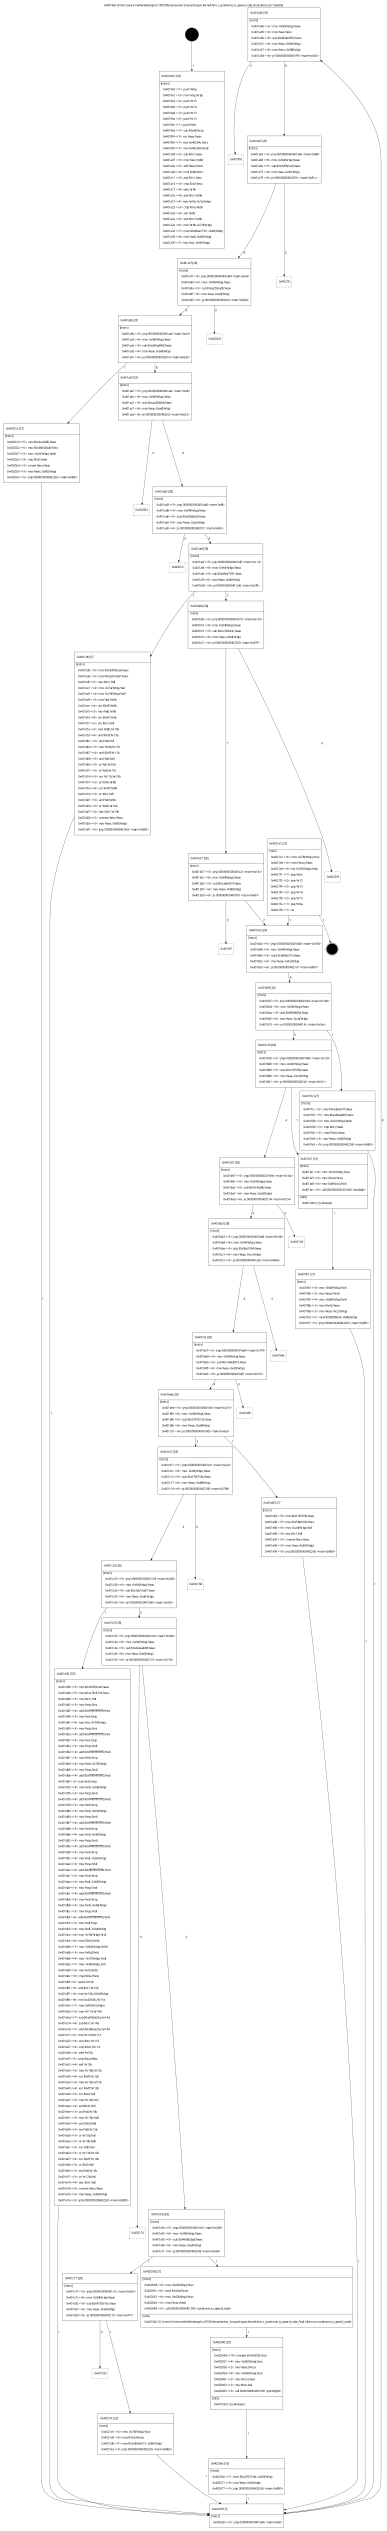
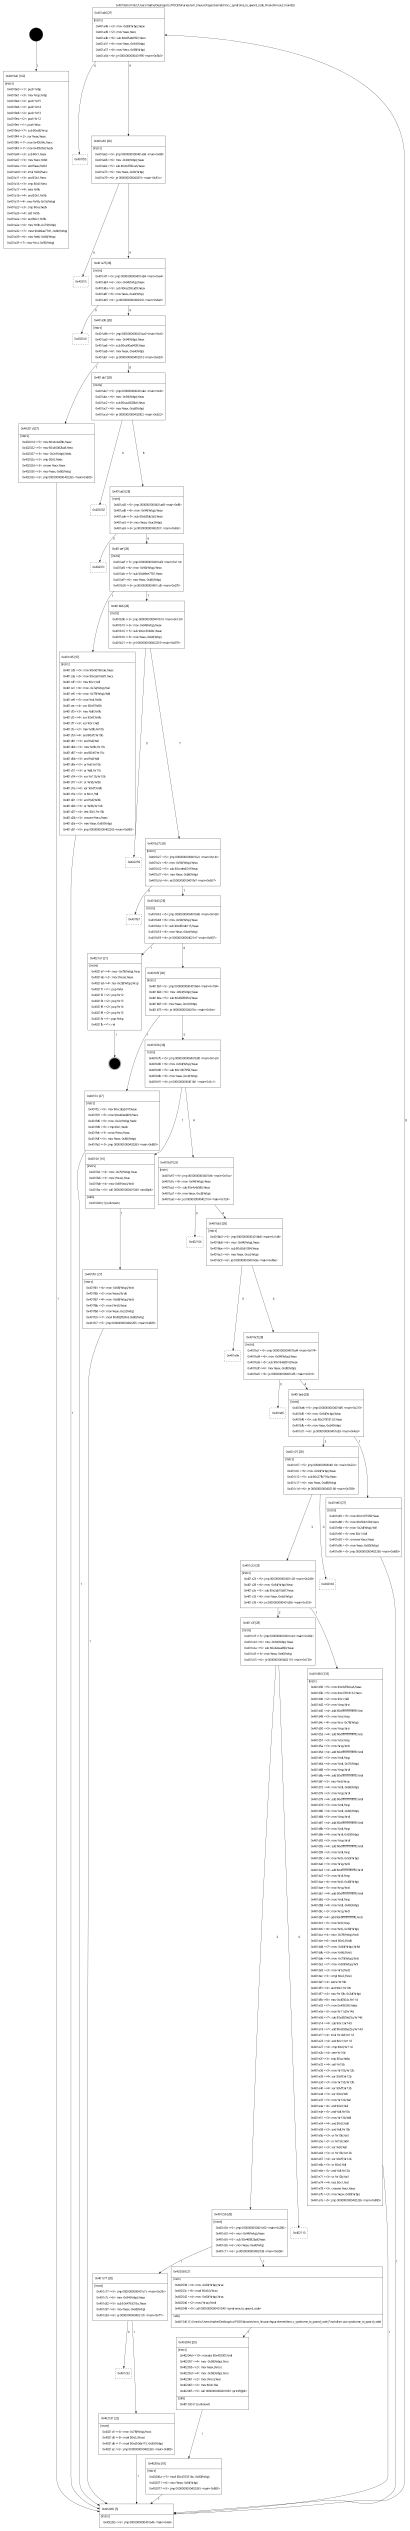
(288, 919) -> (148, 948)
